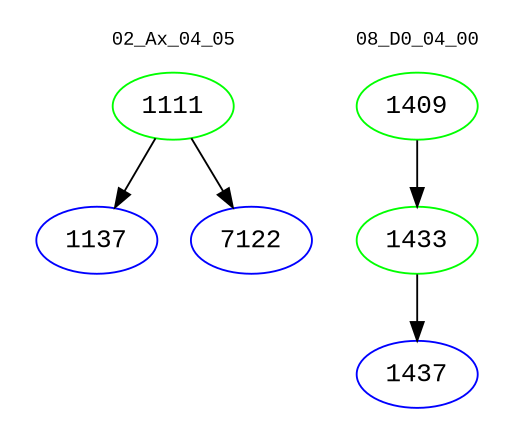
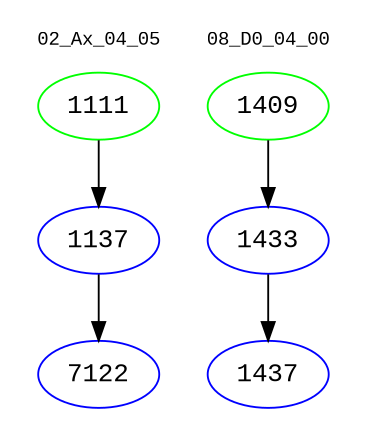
(207, 165) -> (99, 298)
(417, 240) -> (268, 240)
